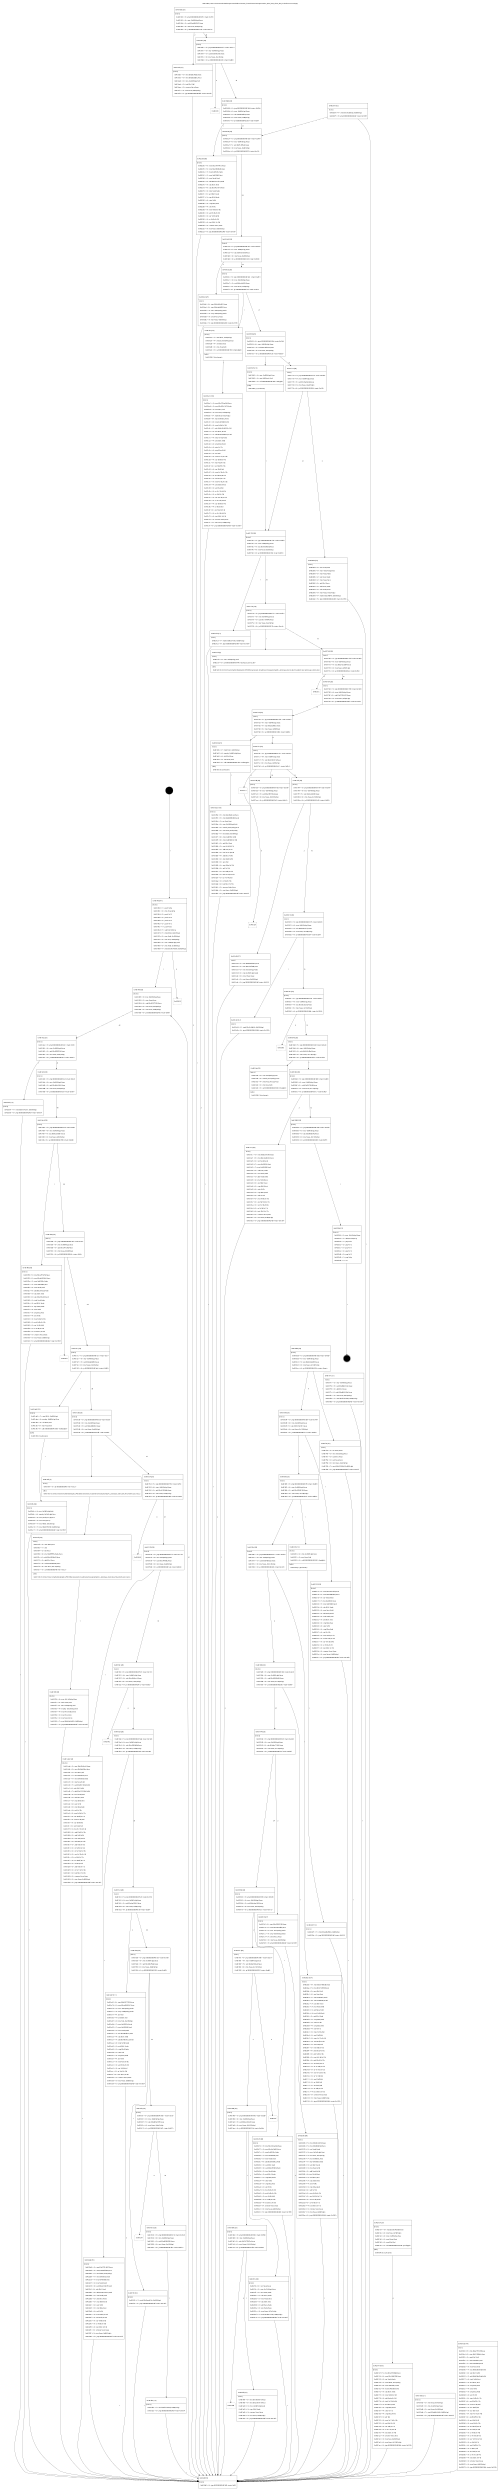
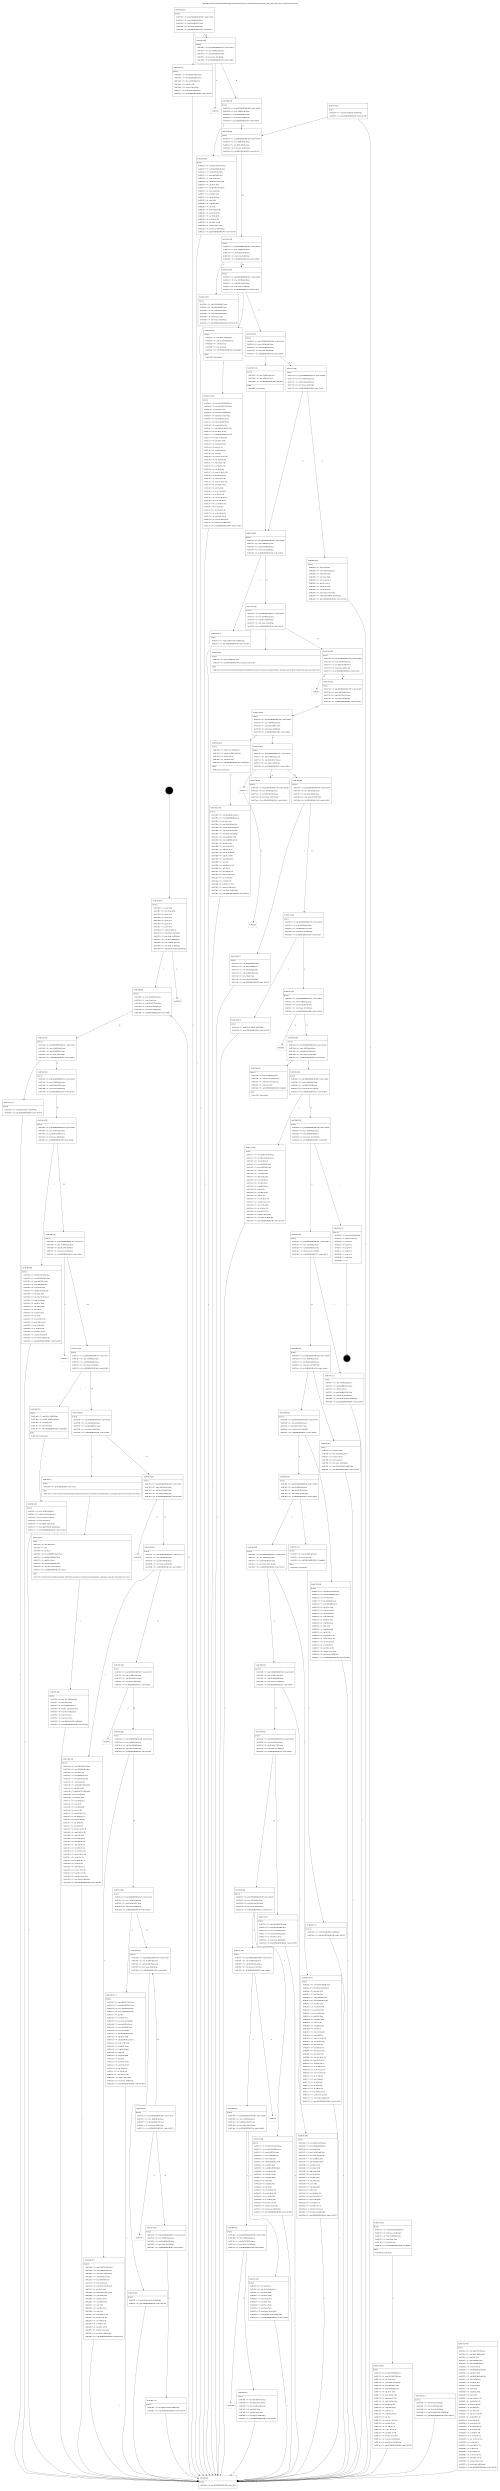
none -> (311, 1244)
(149, 2039) -> (157, 2040)
